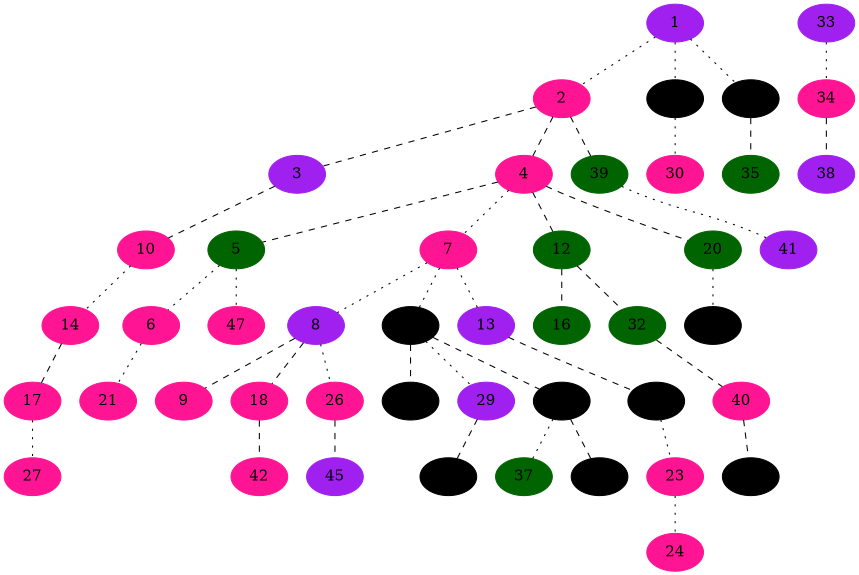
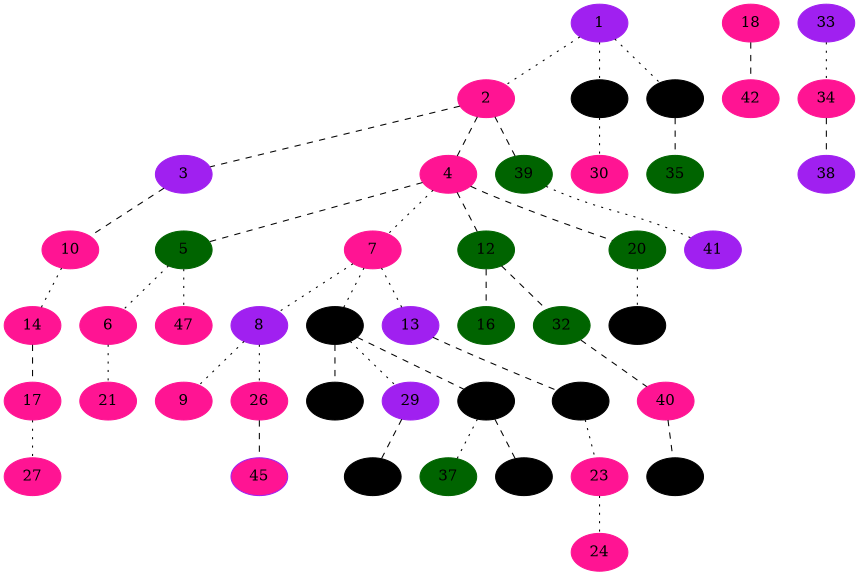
(250, 363) -> (222, 363)
(288, 363) -> none
(335, 477) -> (259, 477)
